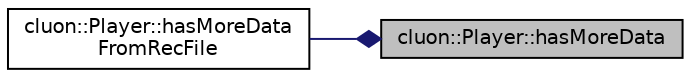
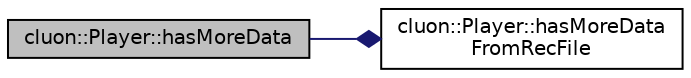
(333, 39) -> (333, 39)
